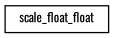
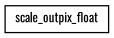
(57, 19) -> (57, 19)
